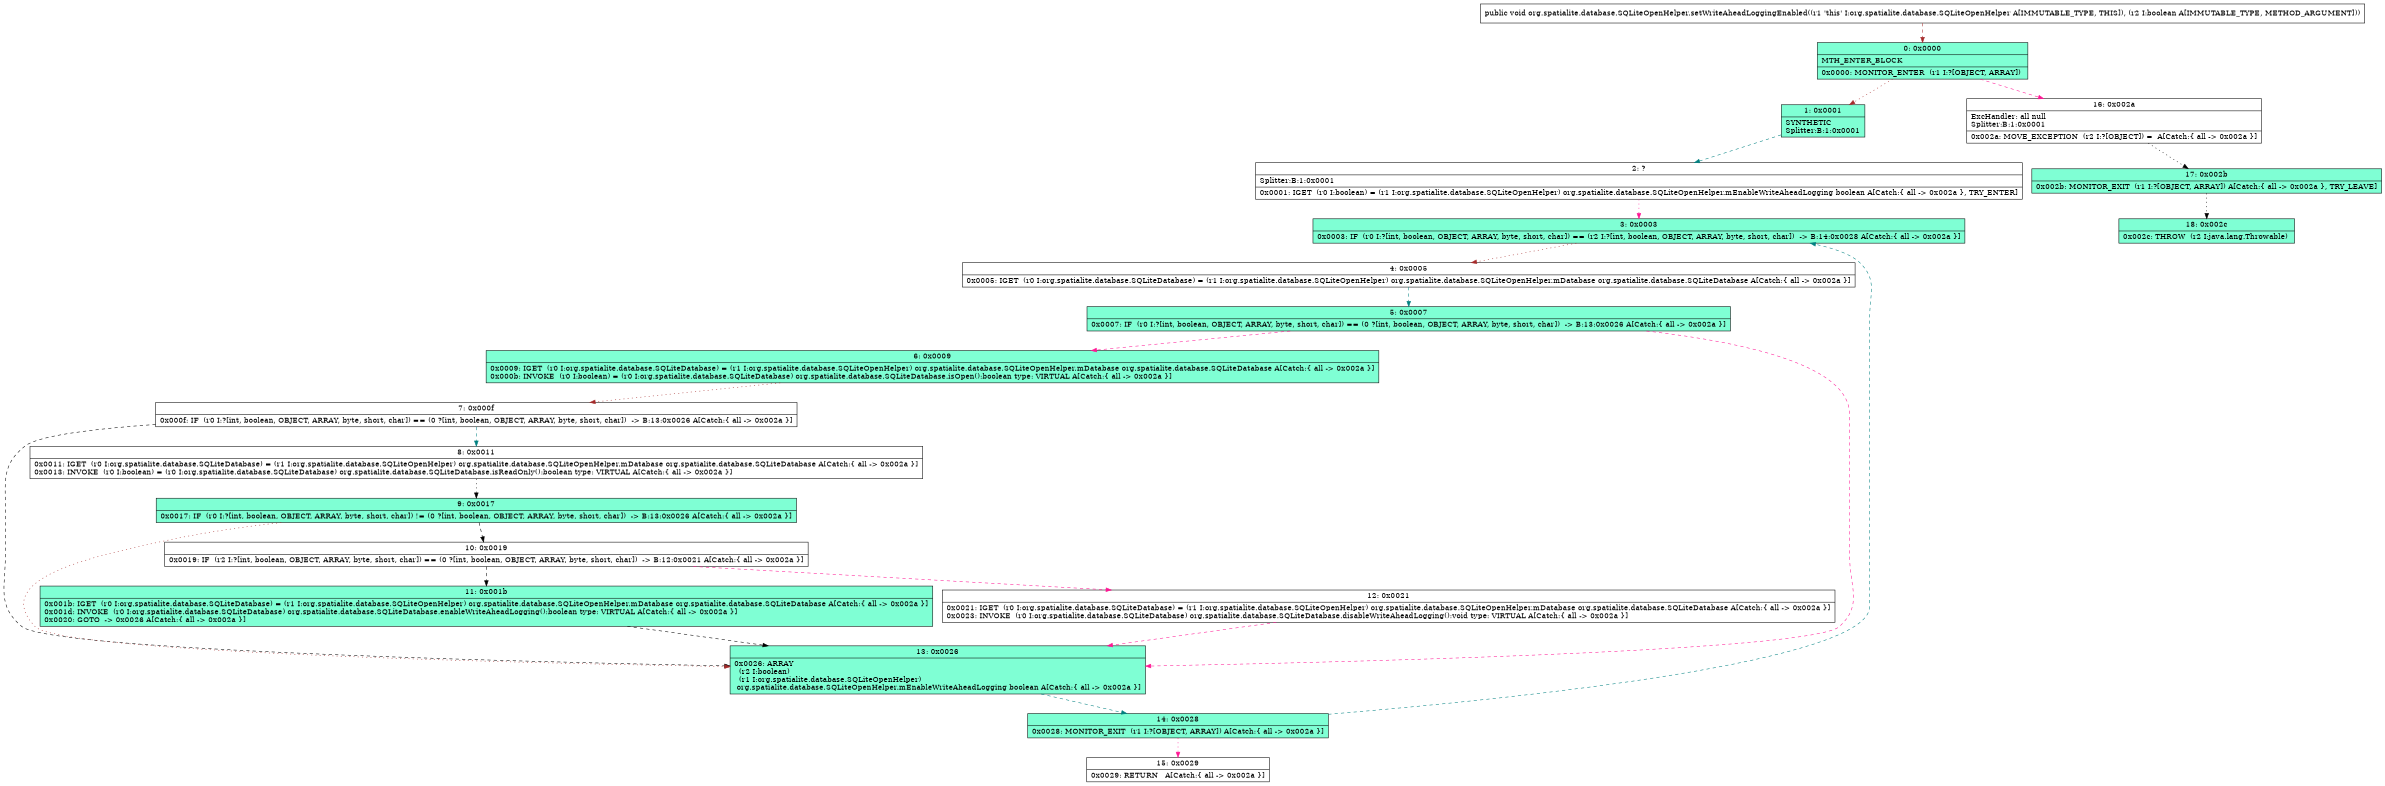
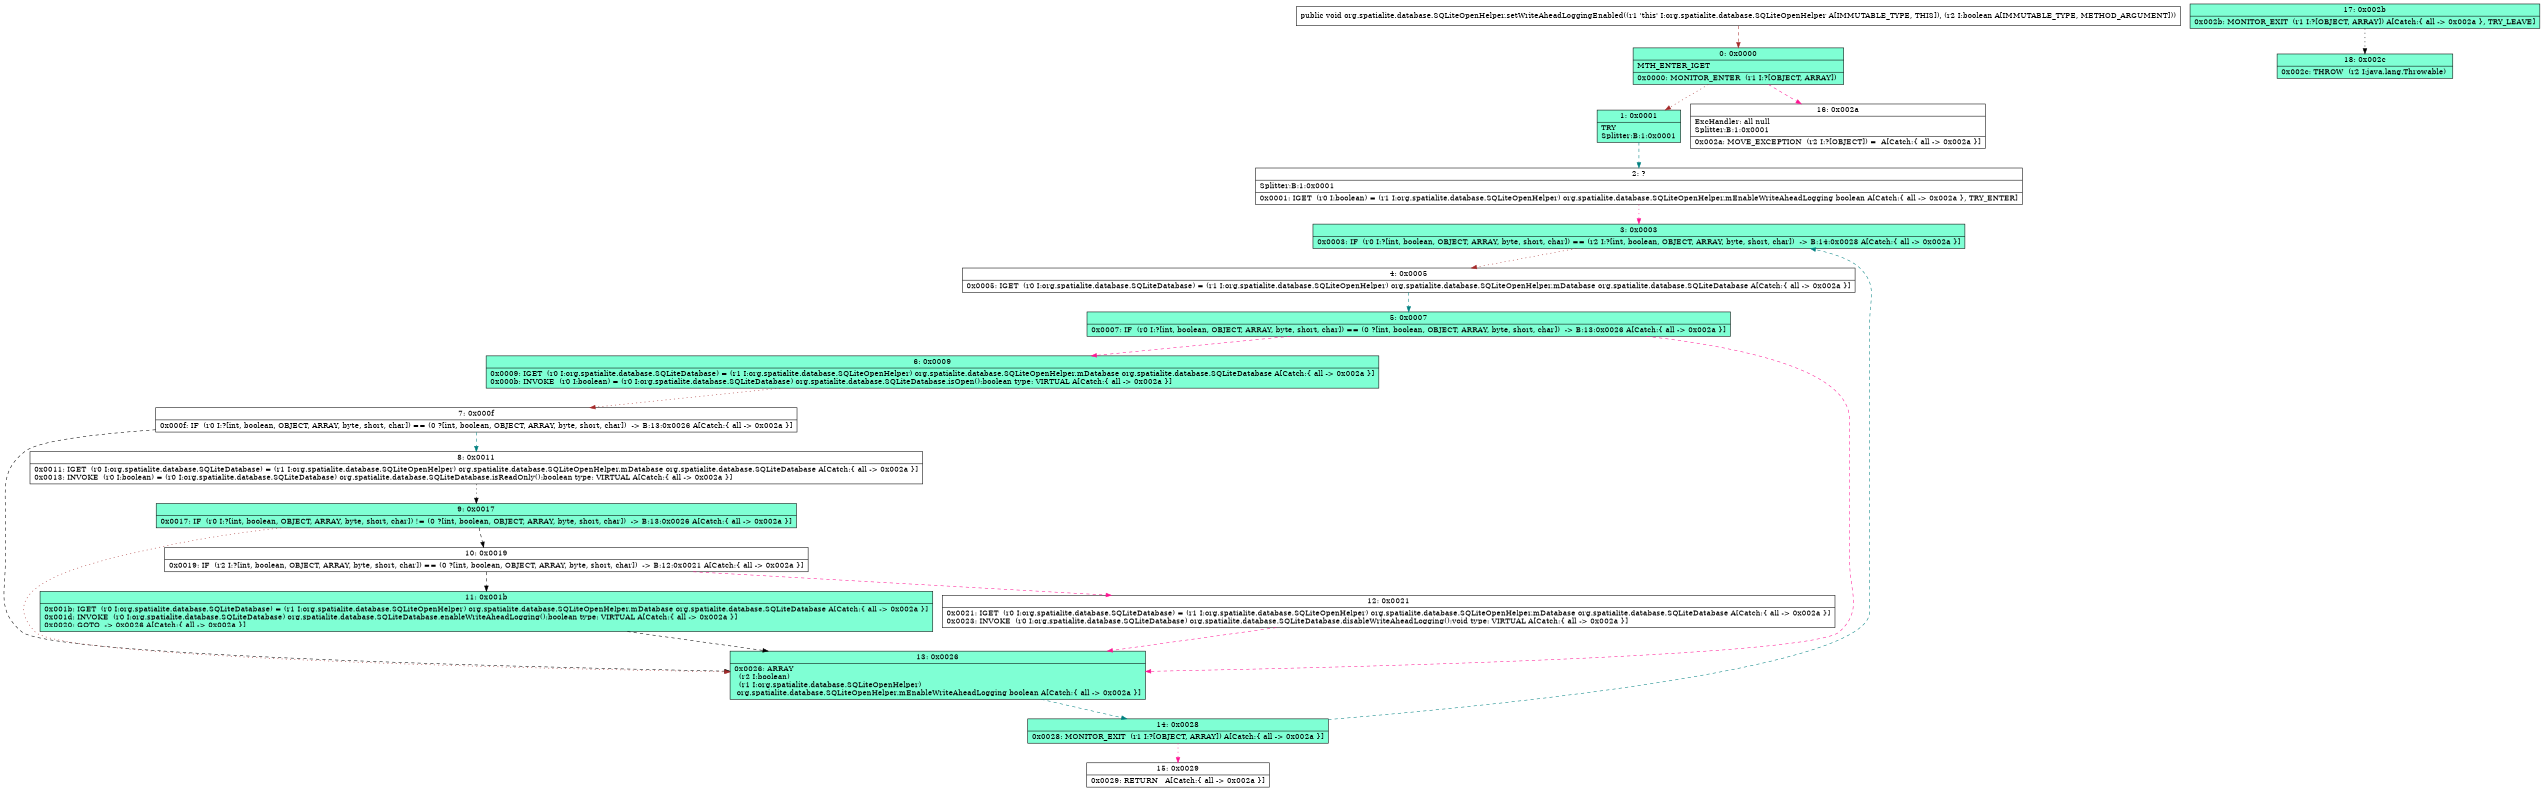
(1862, 61) -> (1674, 66)
(1809, 123) -> (1609, 128)
(2166, 155) -> none
